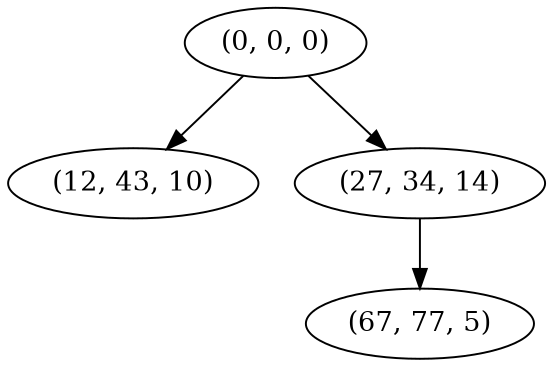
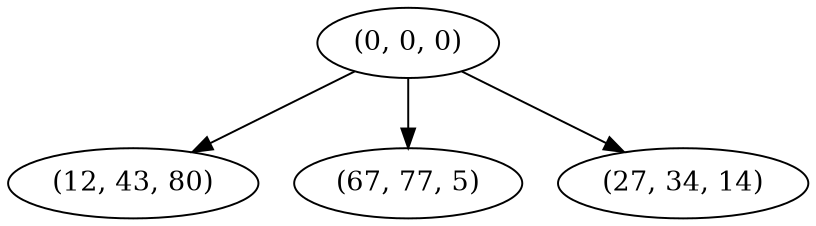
(133, 183) -> (133, 183)
(420, 244) -> (408, 104)
